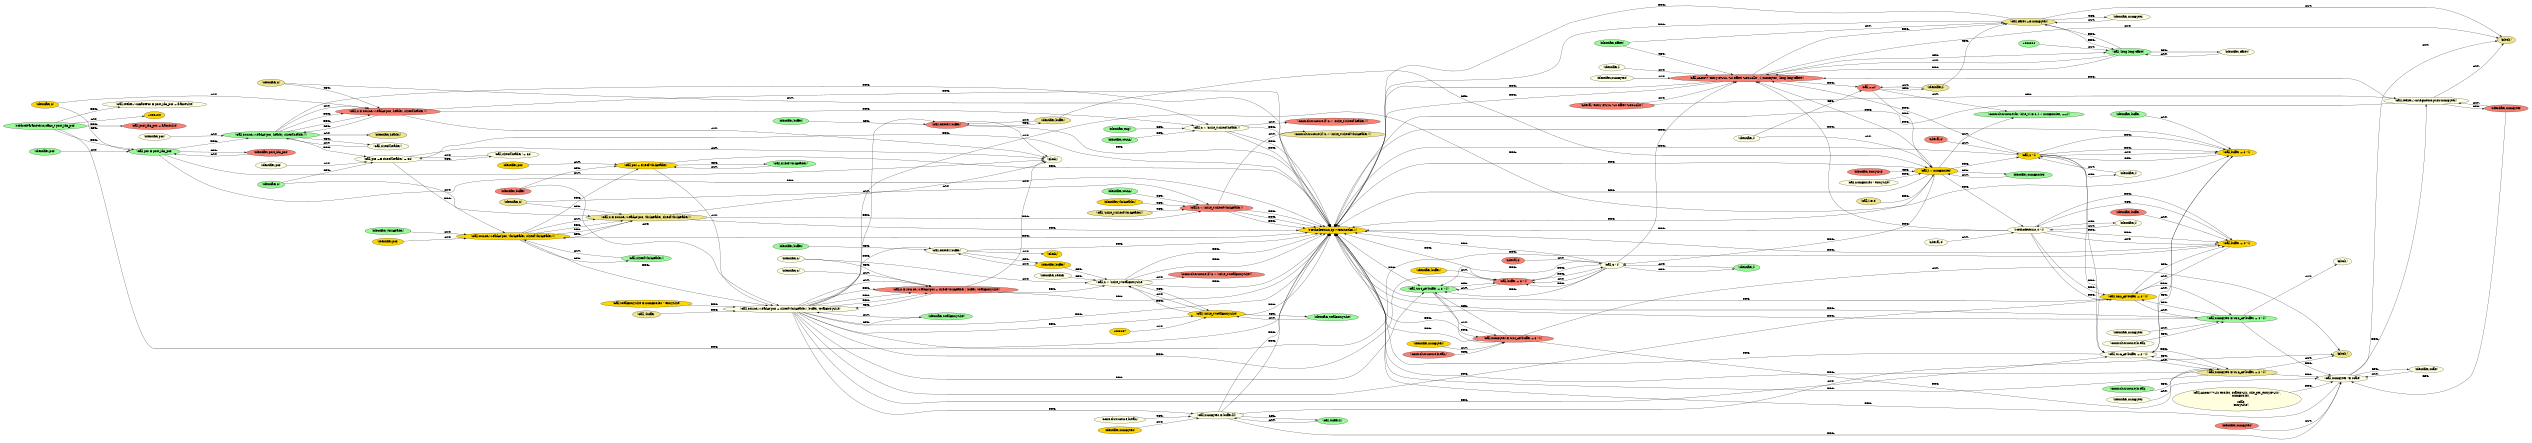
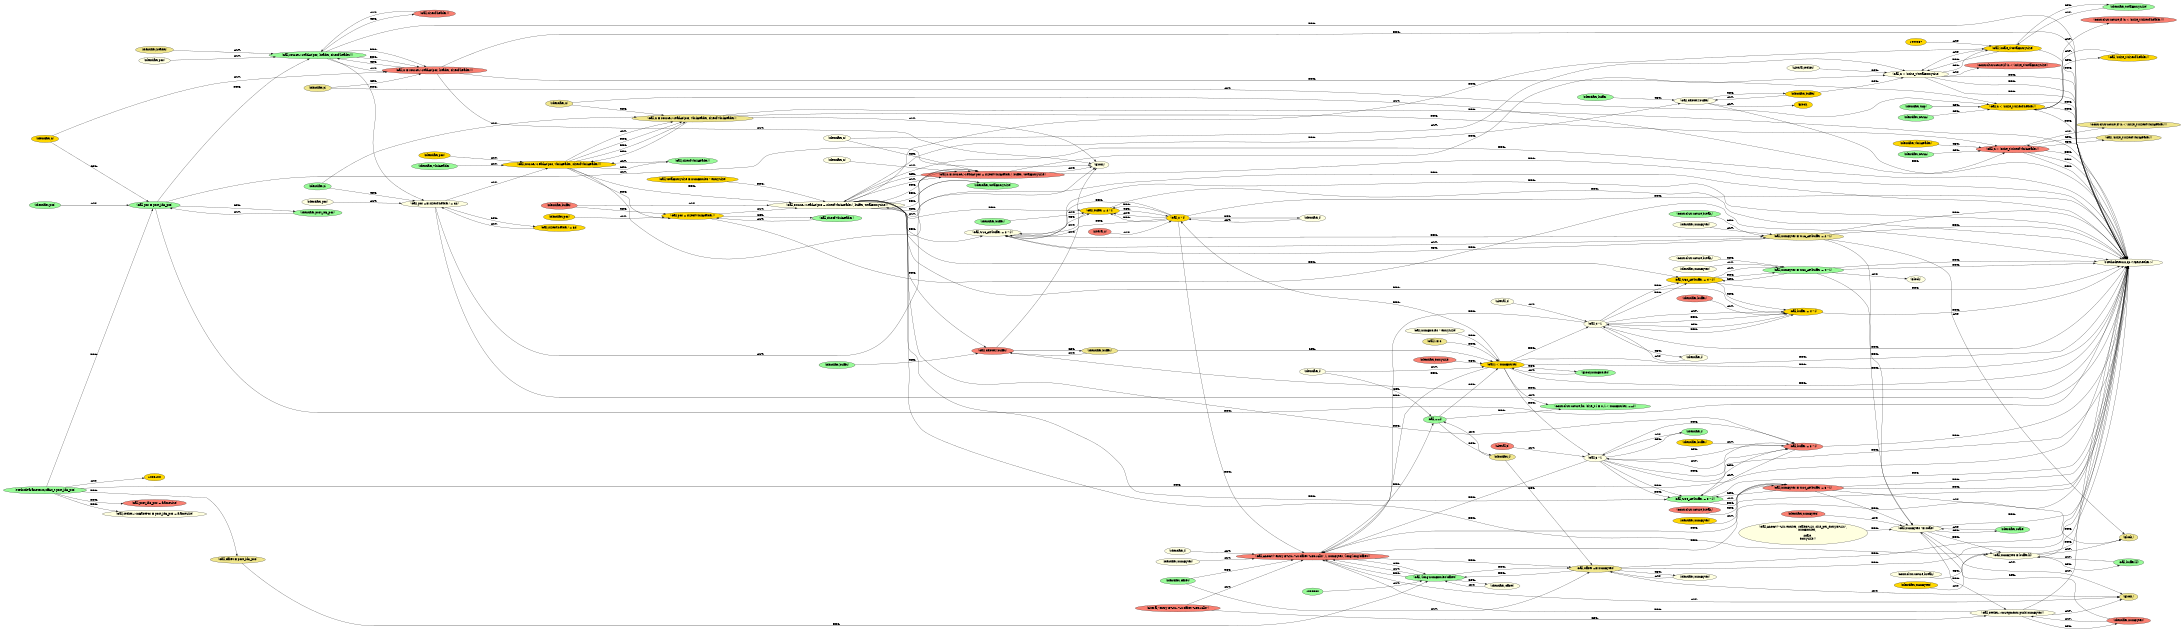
(2128, 52) -> (1435, 578)
none -> (2129, 58)
(1869, 88) -> (1435, 420)
(1936, 94) -> (1502, 411)
(1906, 114) -> (1472, 385)
(1906, 122) -> (2069, 571)
(1217, 128) -> (2013, 107)
(343, 135) -> (222, 52)
none -> (2070, 144)
(388, 146) -> (434, 14)
(271, 153) -> (318, 213)
(513, 155) -> (559, 228)
(2029, 175) -> (1595, 373)
(448, 199) -> (495, 183)
(1333, 230) -> (2129, 263)
(2029, 230) -> (1595, 324)
(1377, 261) -> (1994, 473)
(2184, 270) -> none
(1562, 274) -> (1695, 450)
(1053, 276) -> (1803, 68)
(646, 314) -> none
(1217, 314) -> (2013, 48)
(2426, 369) -> (2013, 530)
(1797, 435) -> (1963, 542)
none -> (238, 560)
